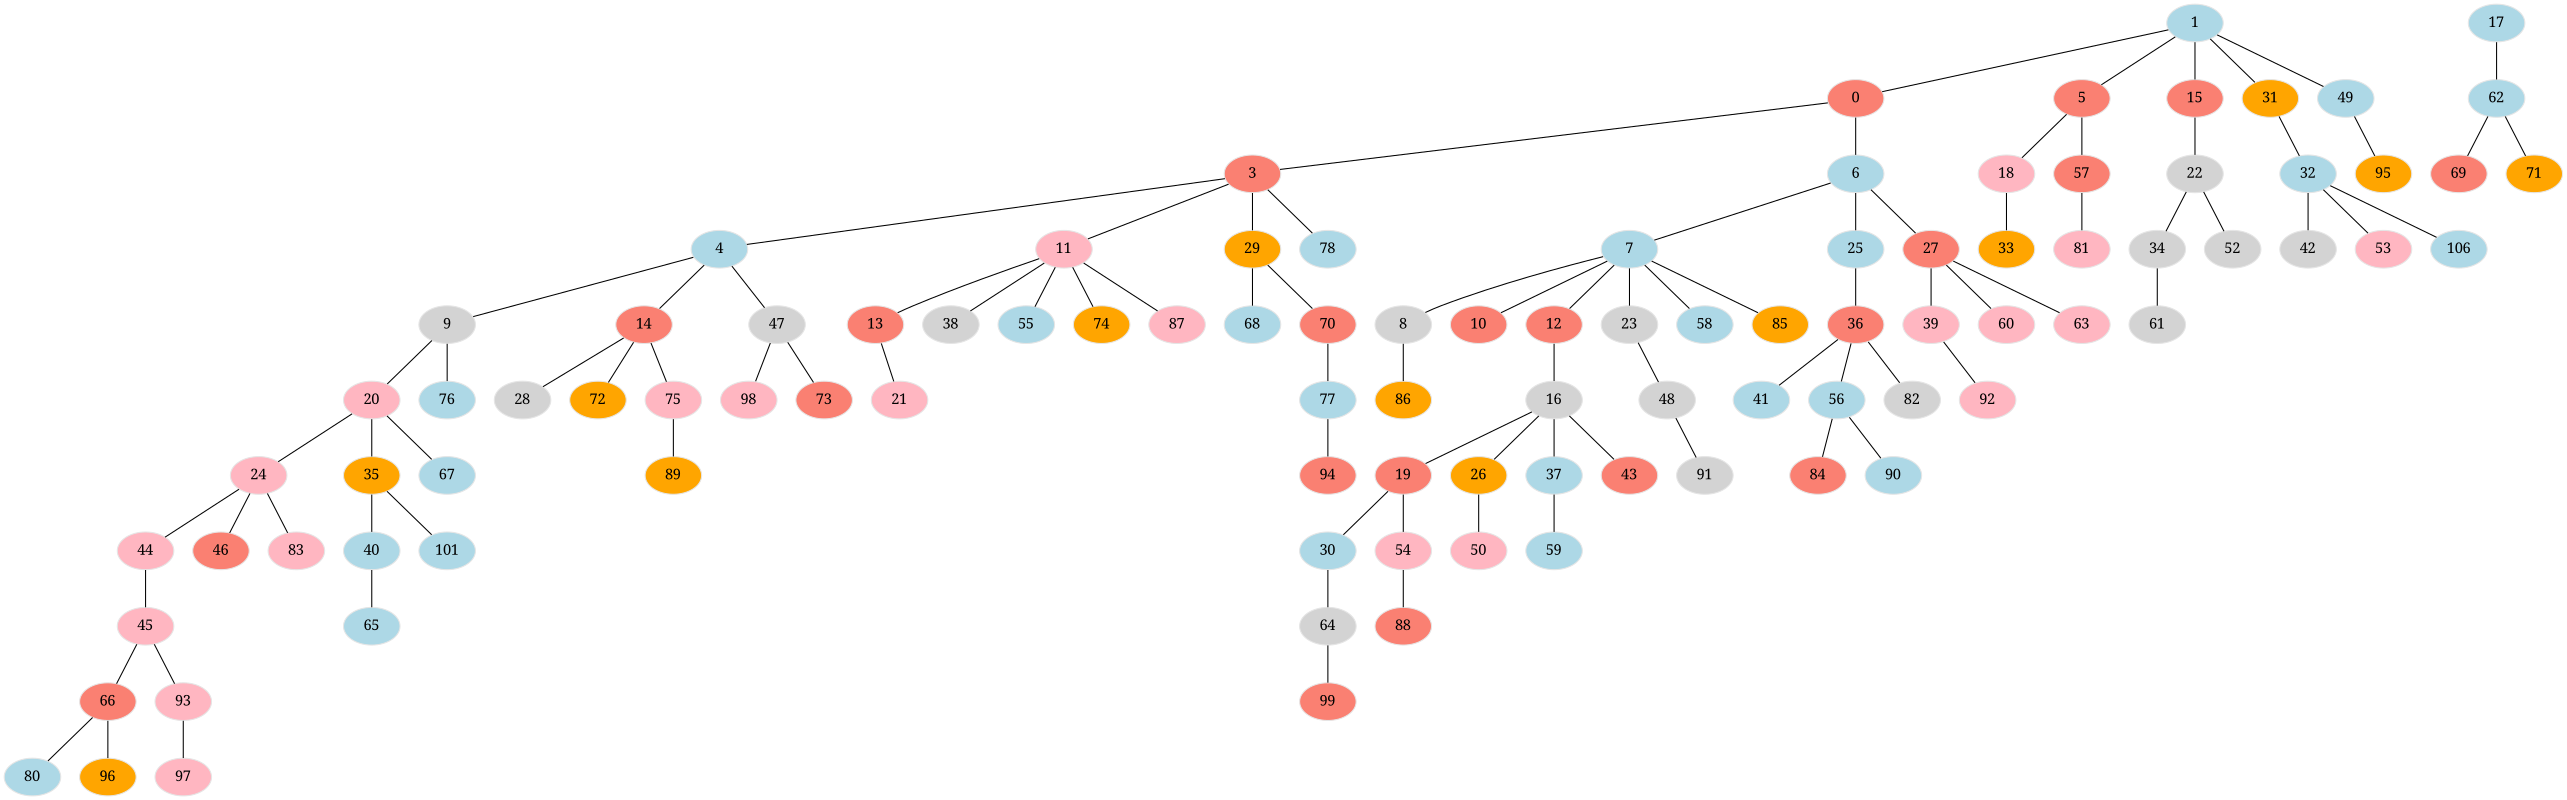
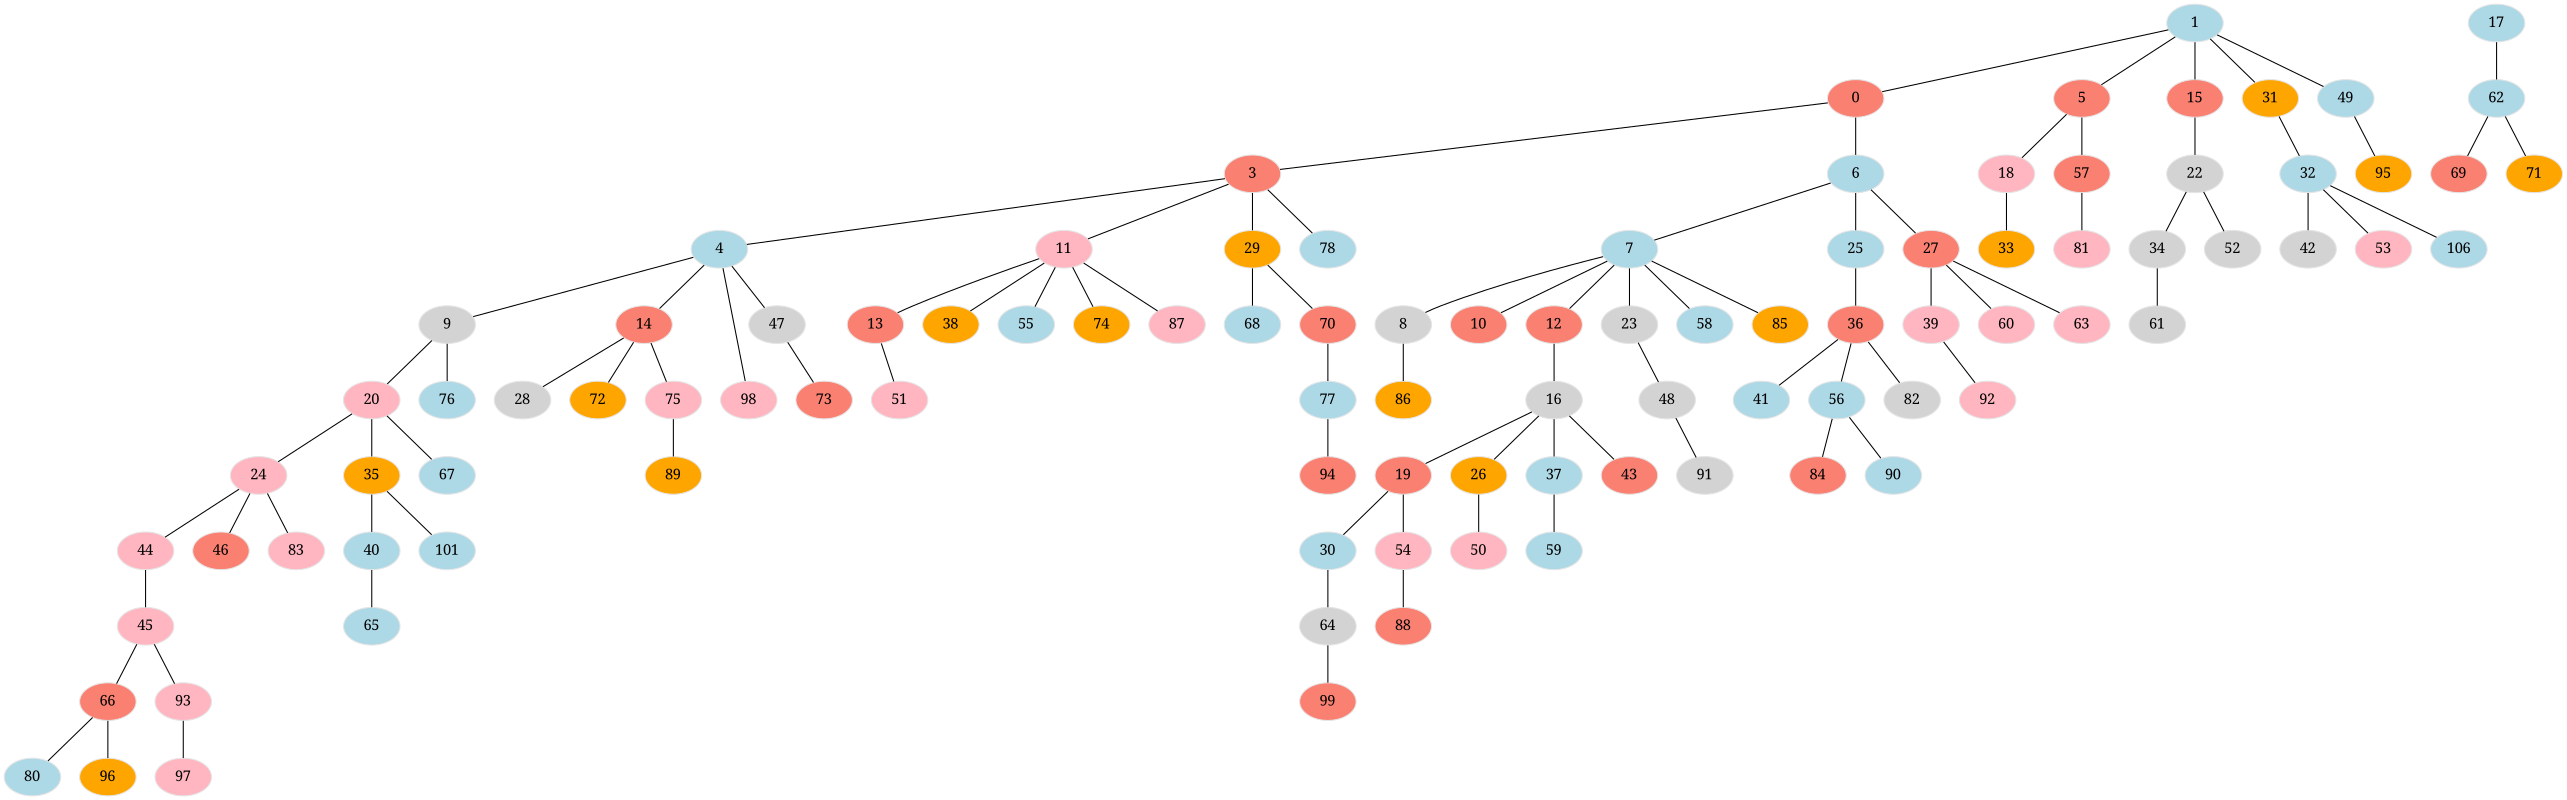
(951, 325) -> (951, 325)
(763, 362) -> (734, 325)
(900, 400) -> (900, 400)
